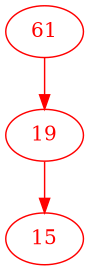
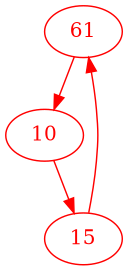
(45, 135) -> (45, 135)
none -> (98, 143)
